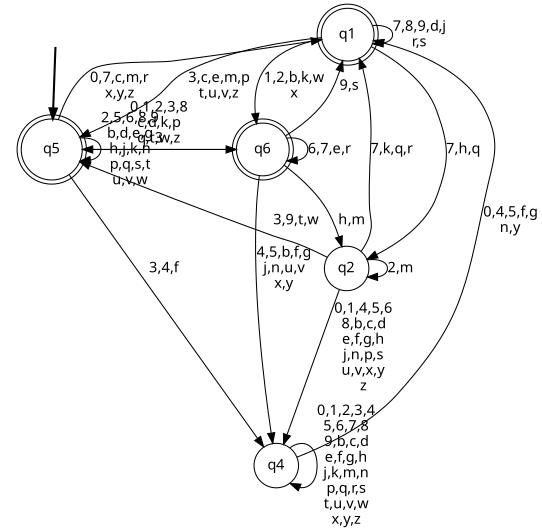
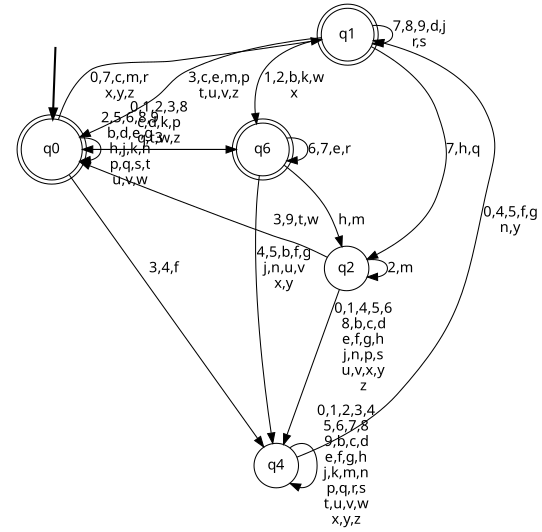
(319, 109) -> none
(52, 149) -> (52, 149)
(370, 161) -> none
